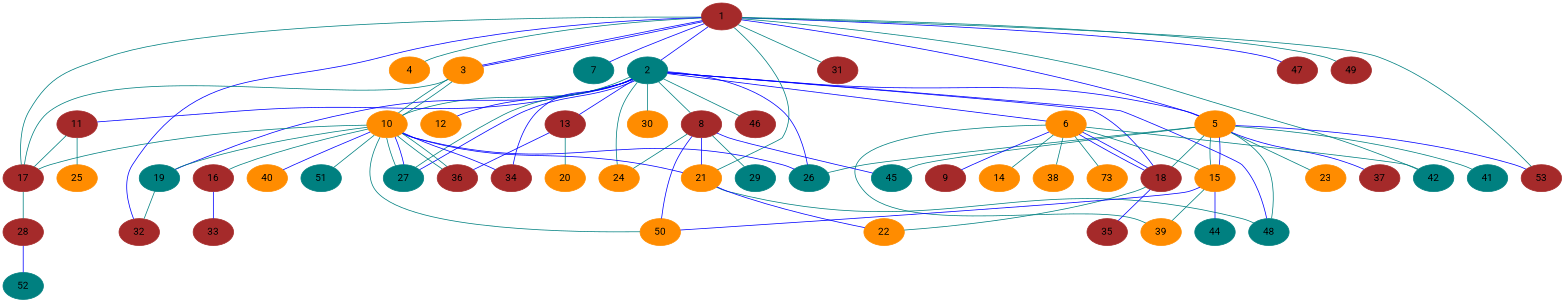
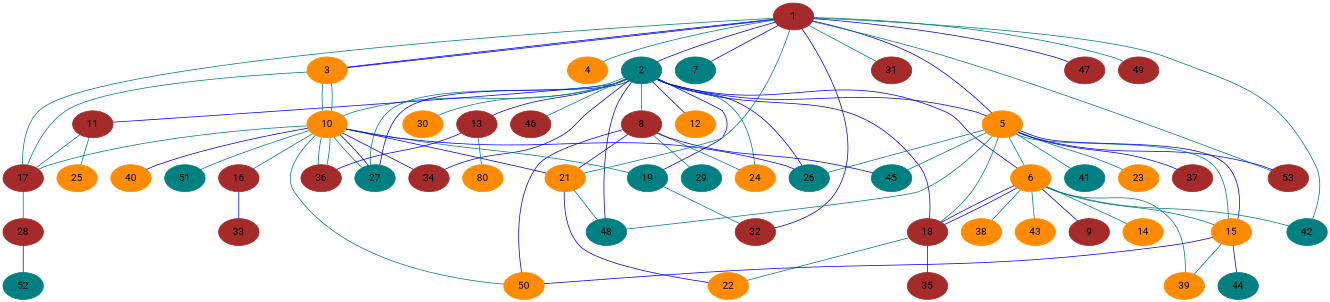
none -> (1017, 151)
(565, 178) -> (483, 178)
(1107, 178) -> (1035, 232)
